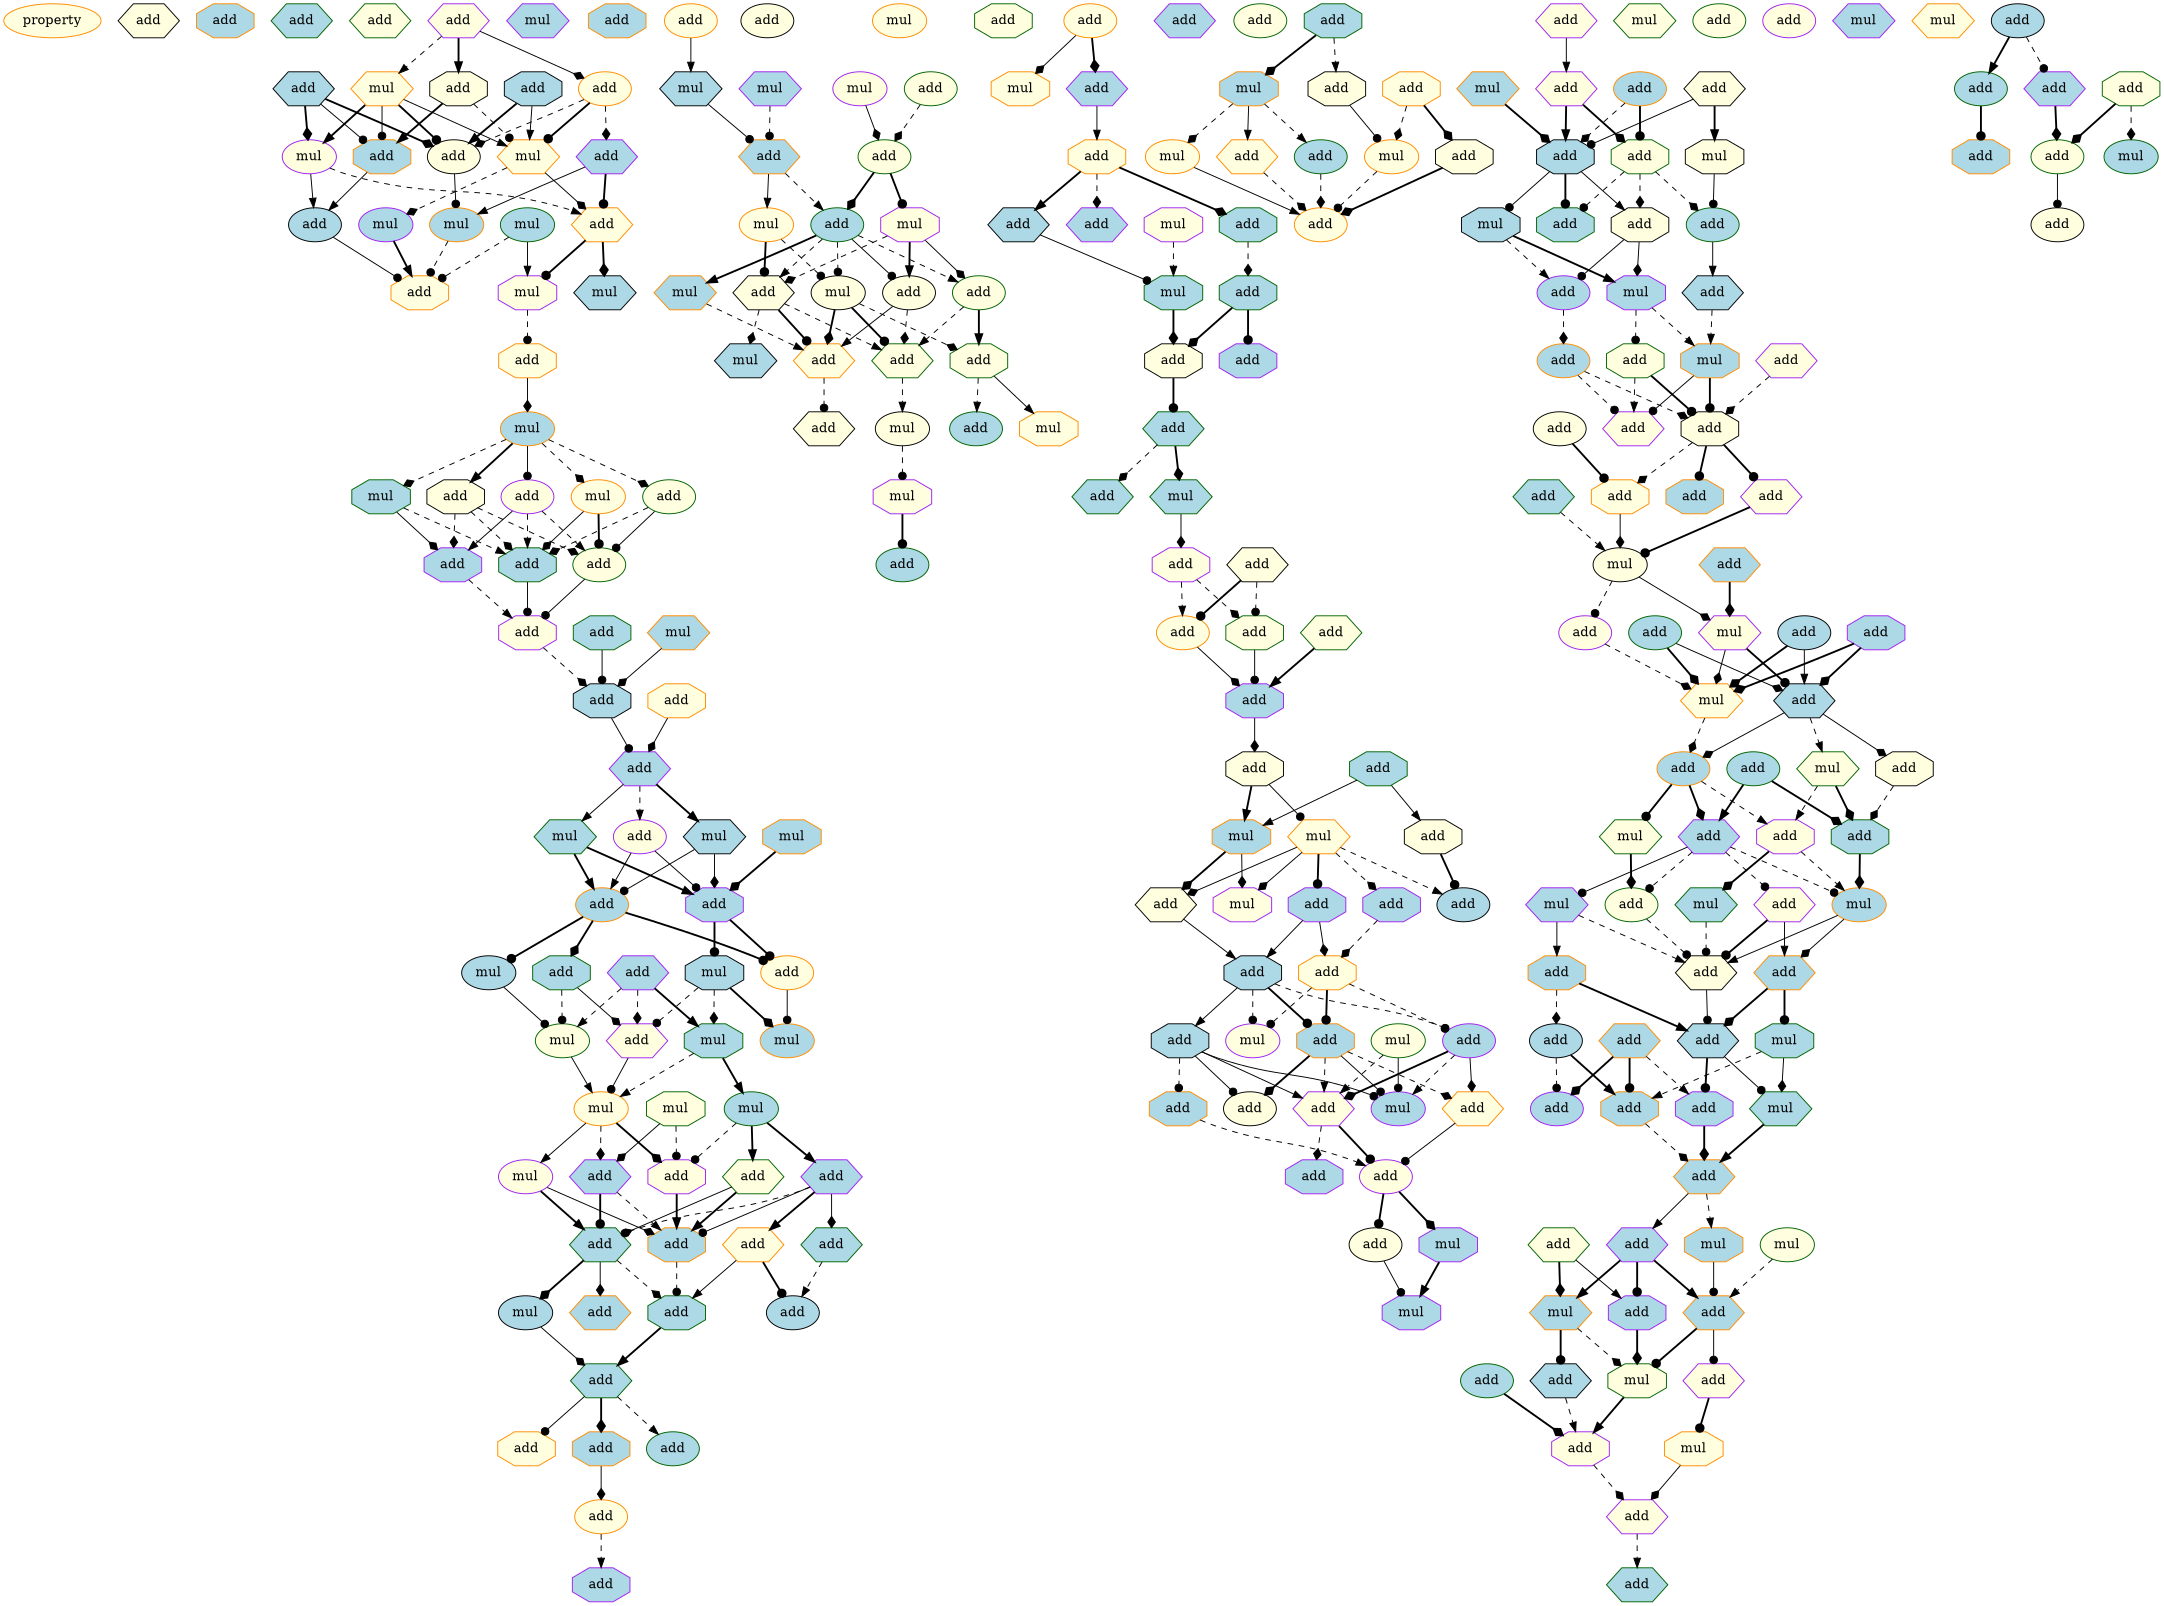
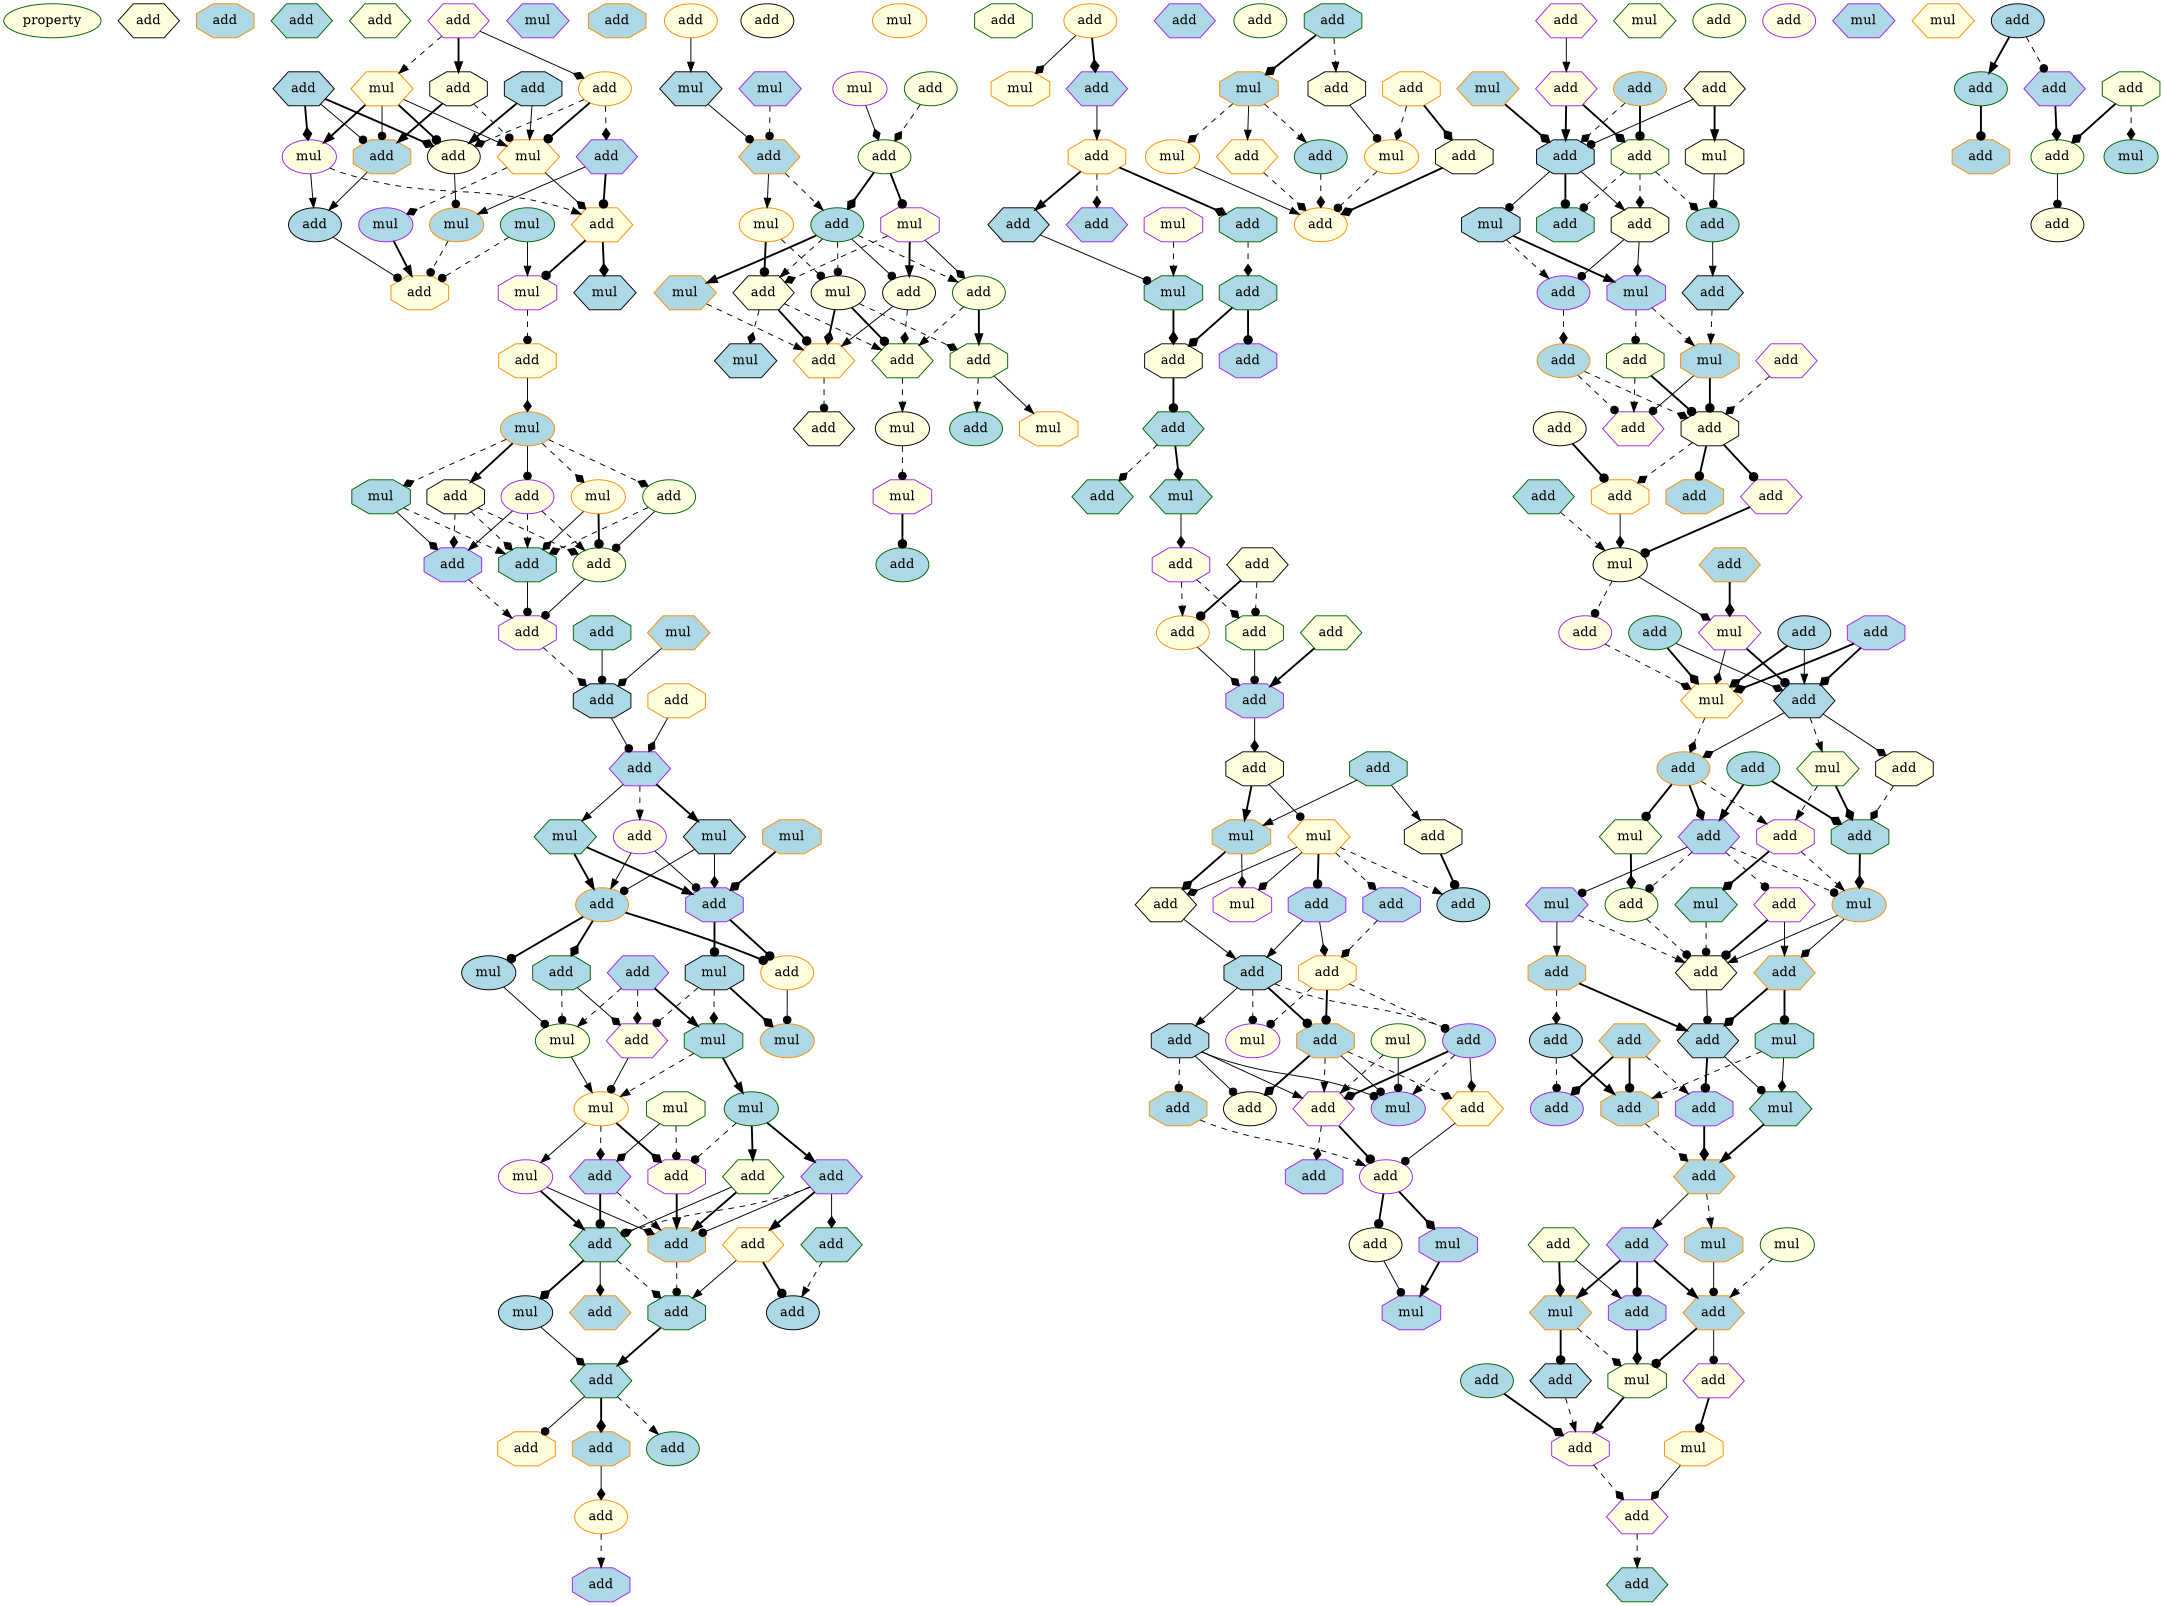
(52, 21) -> (52, 21)
